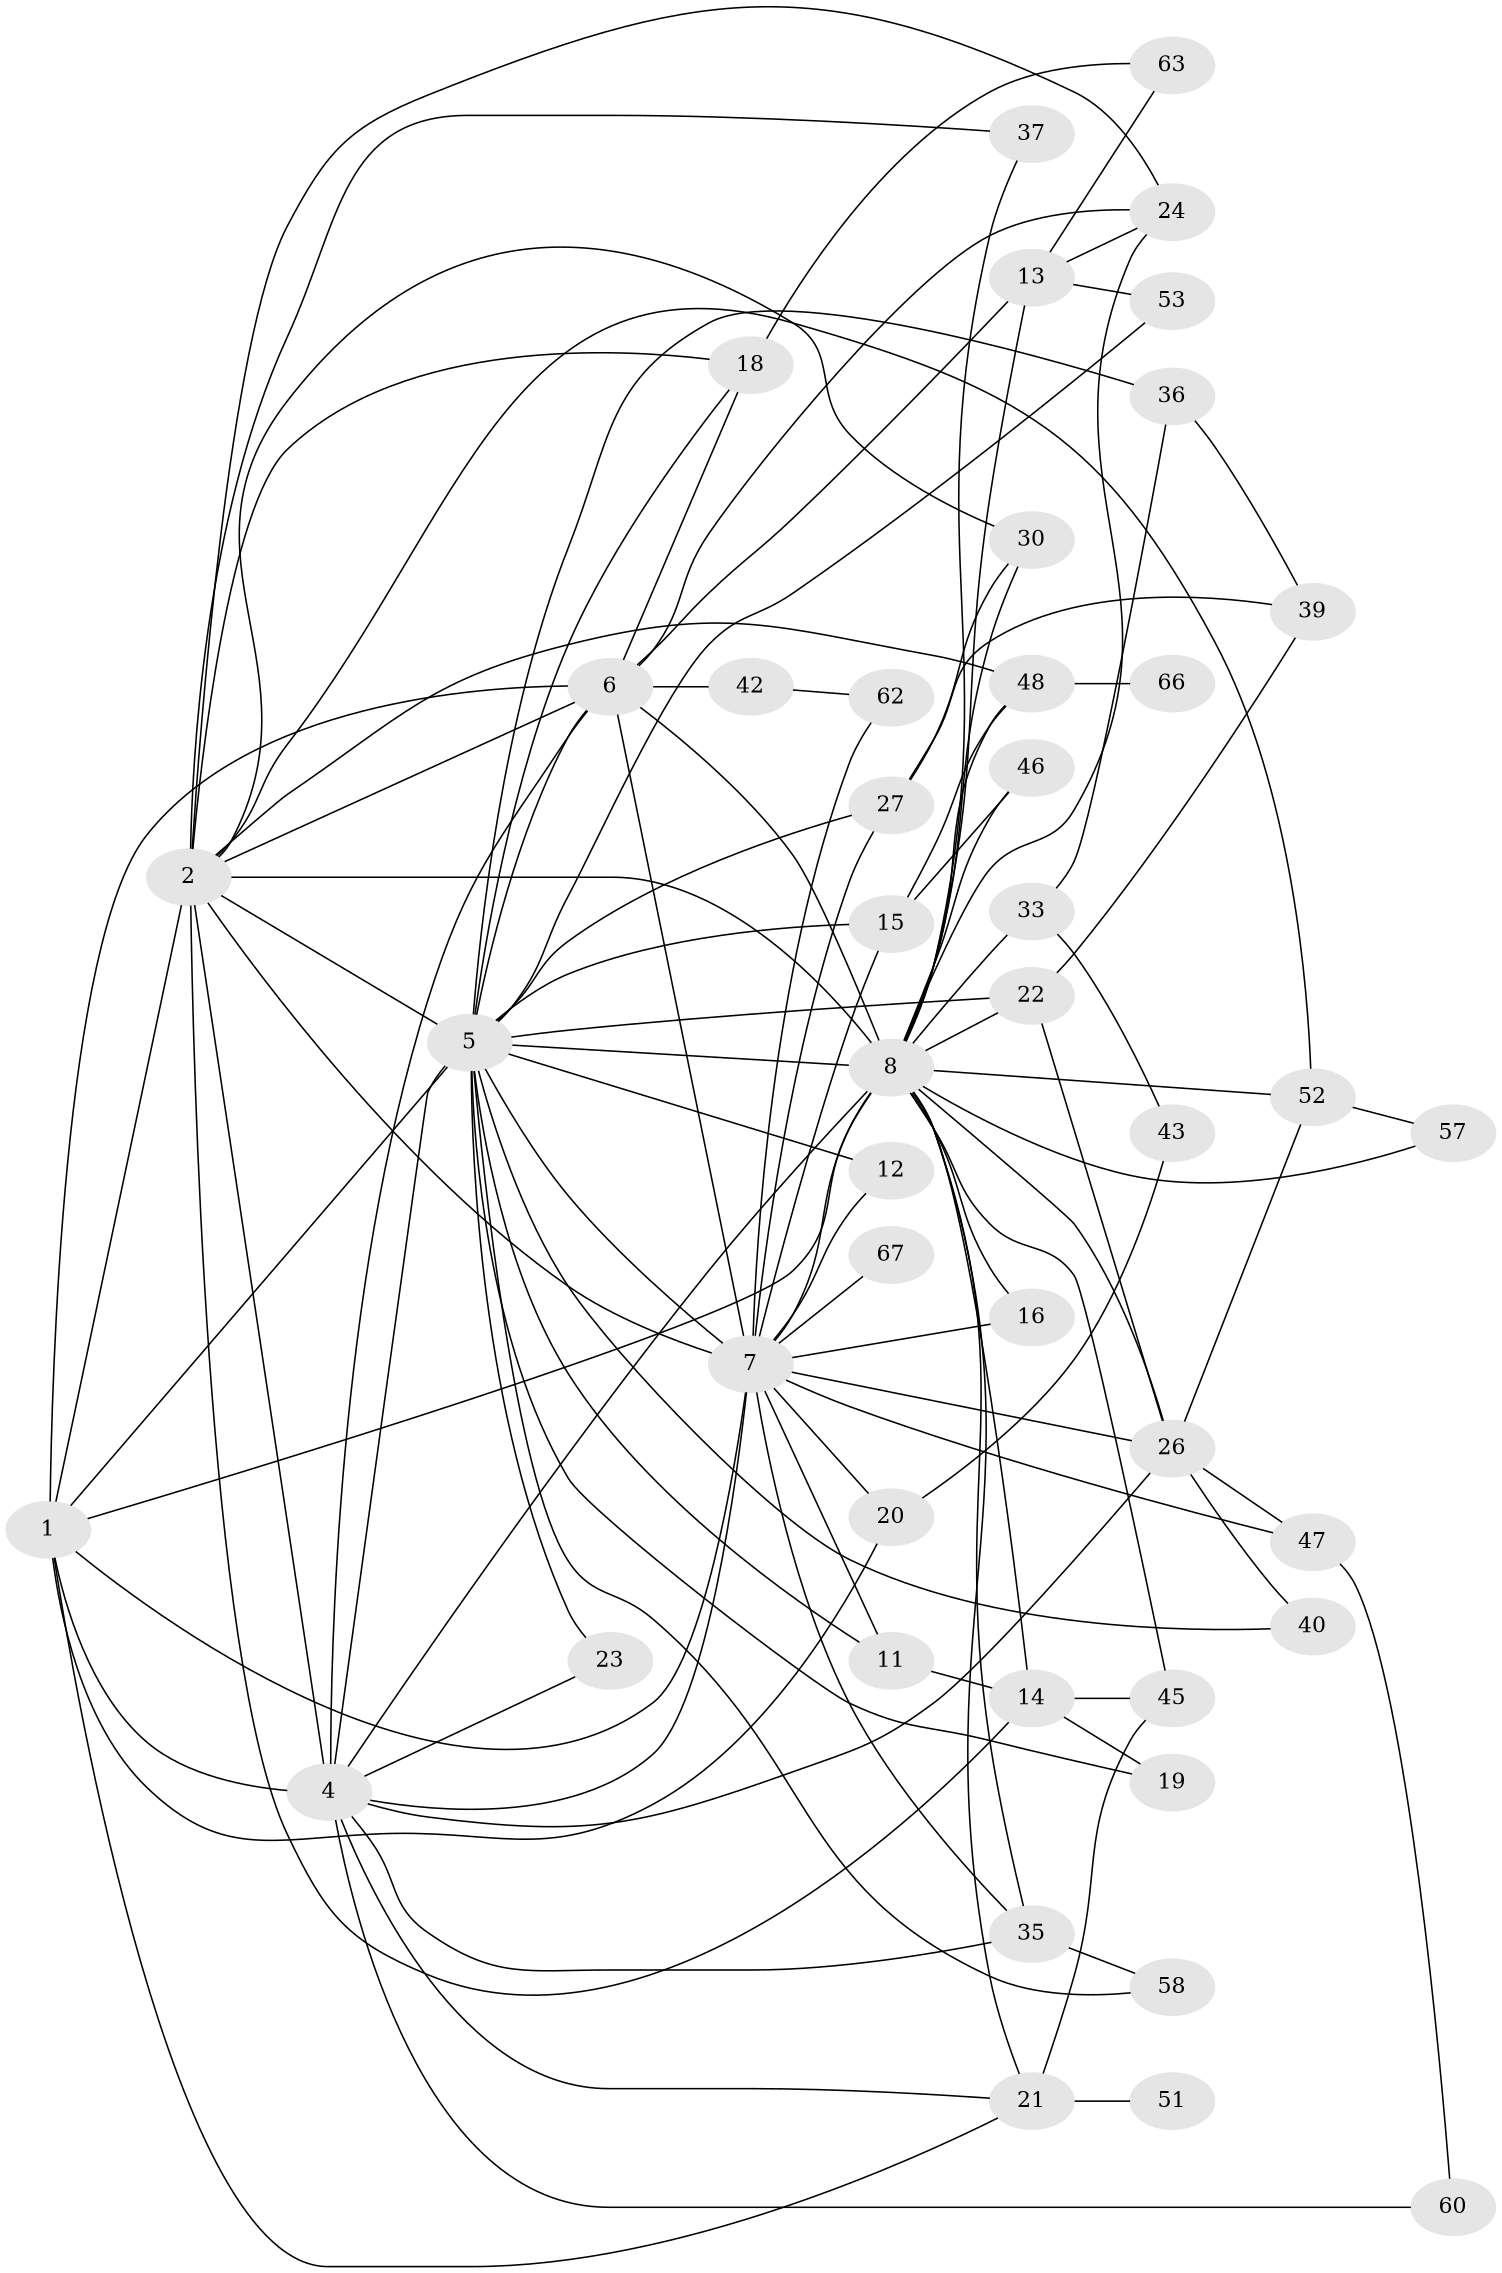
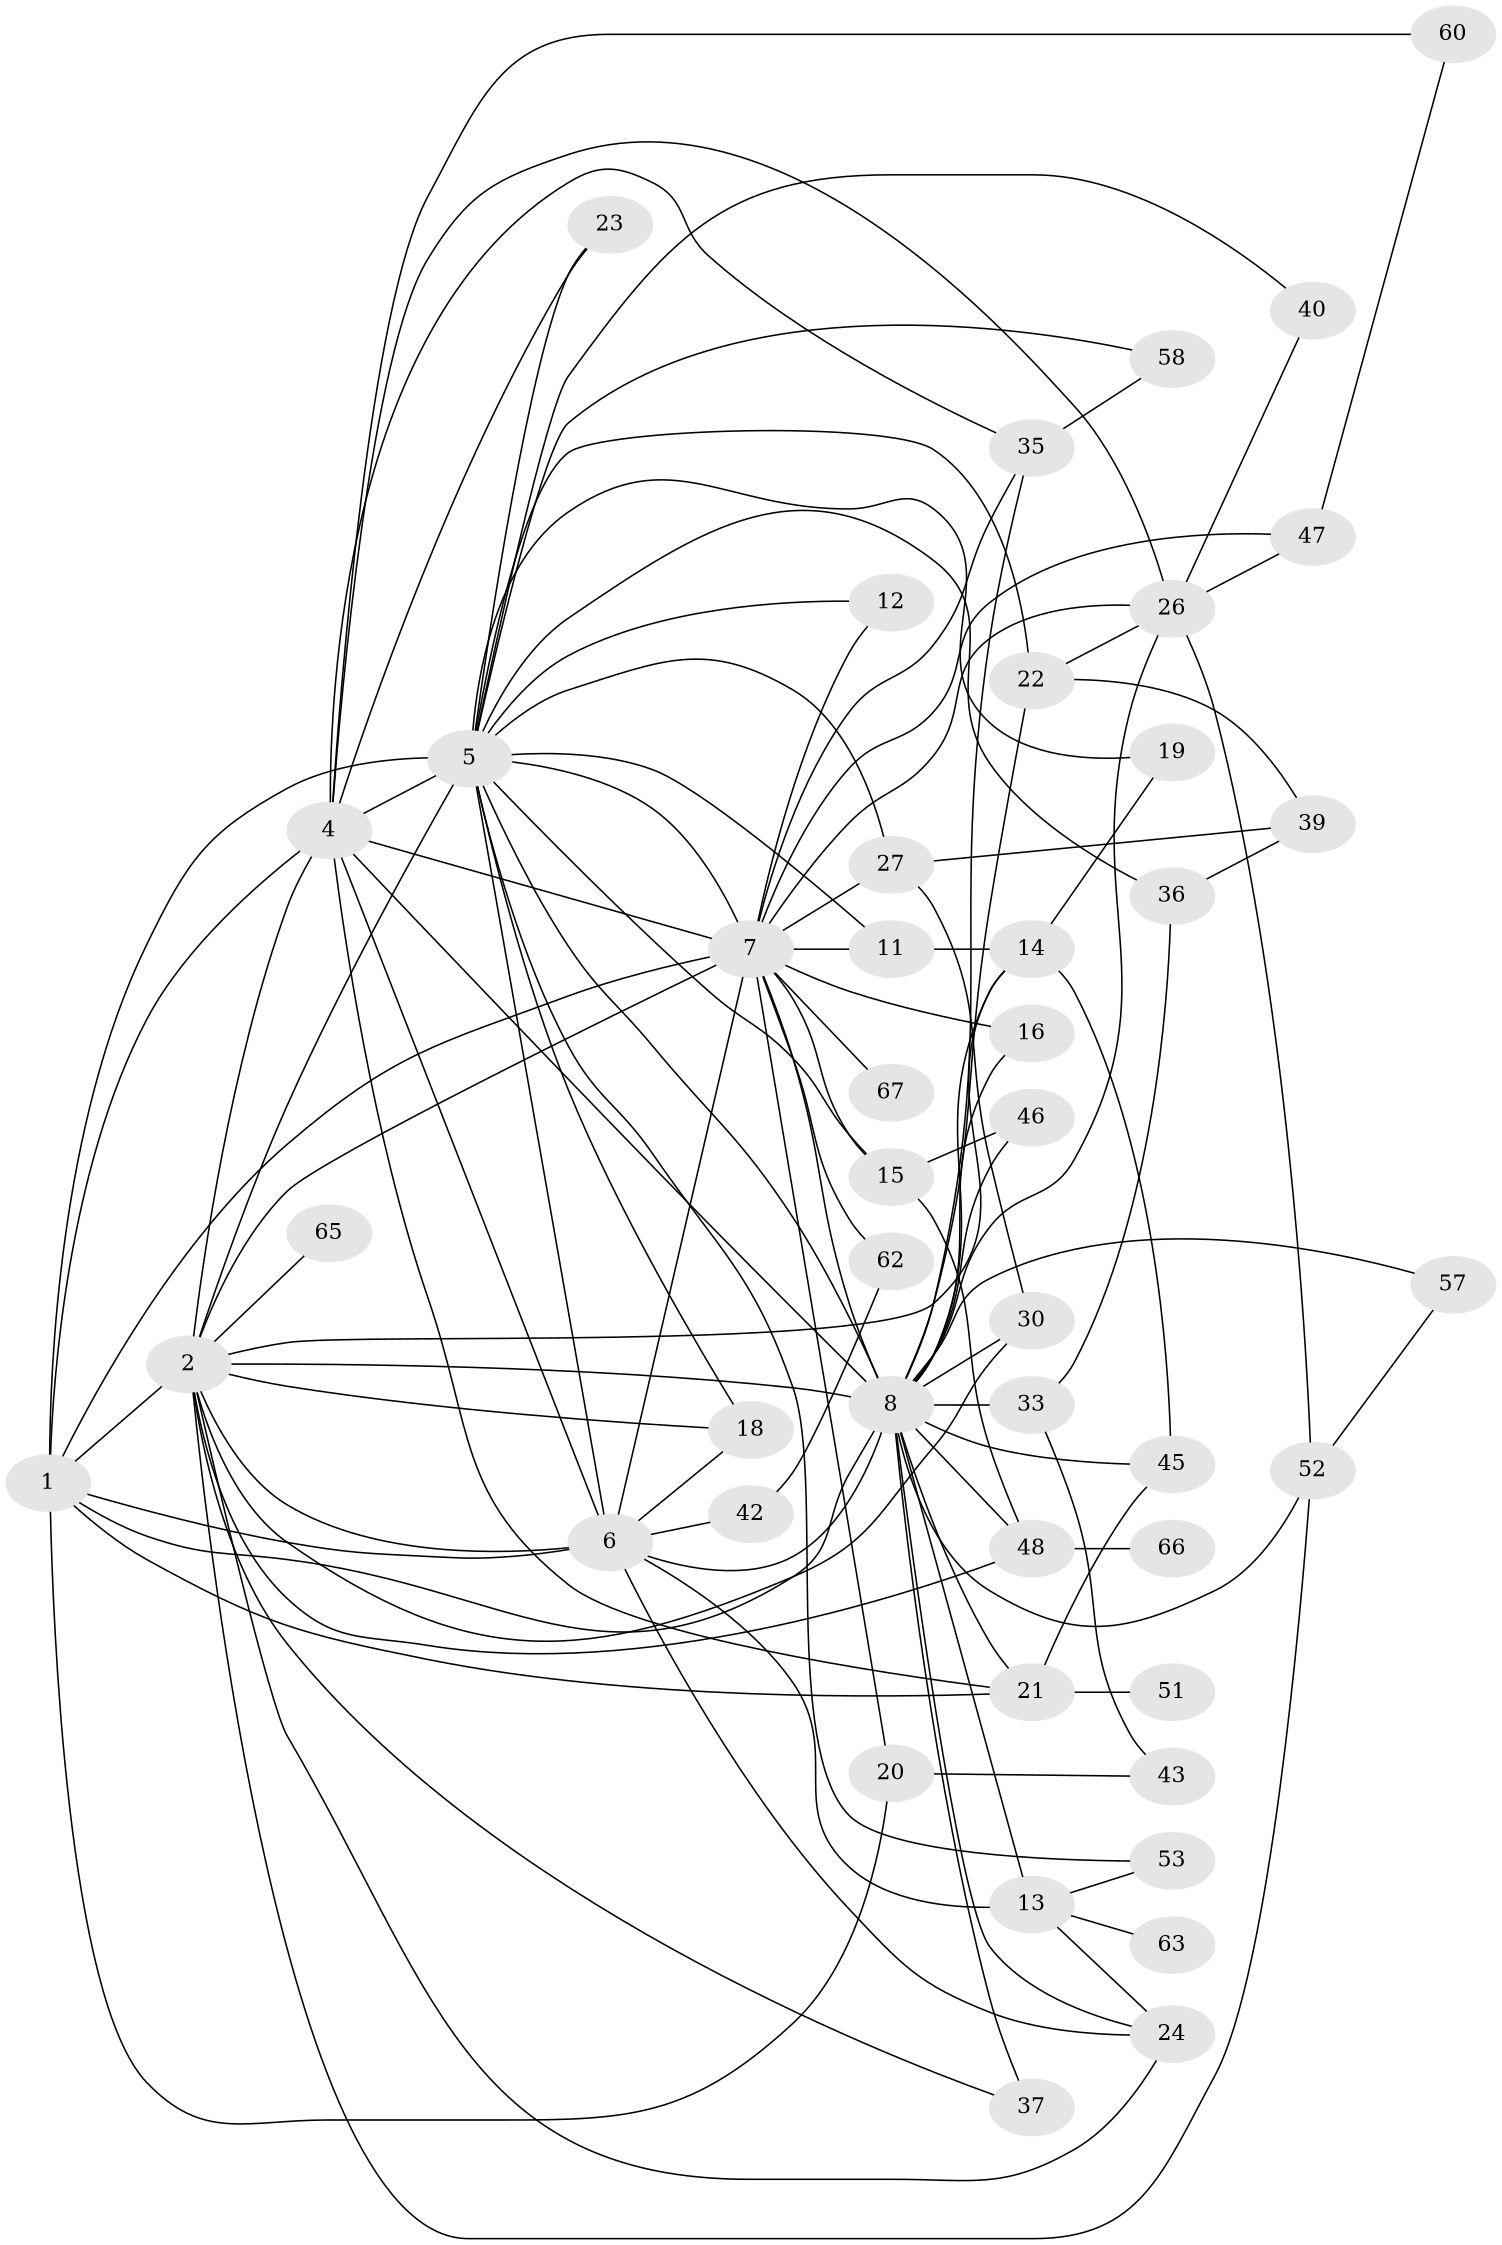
(913, 148) -> none
none -> (329, 1233)
